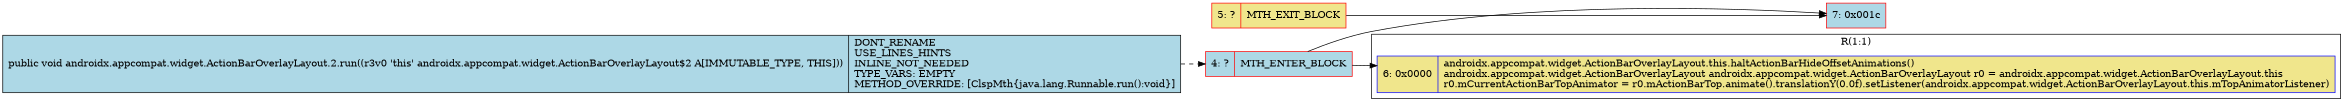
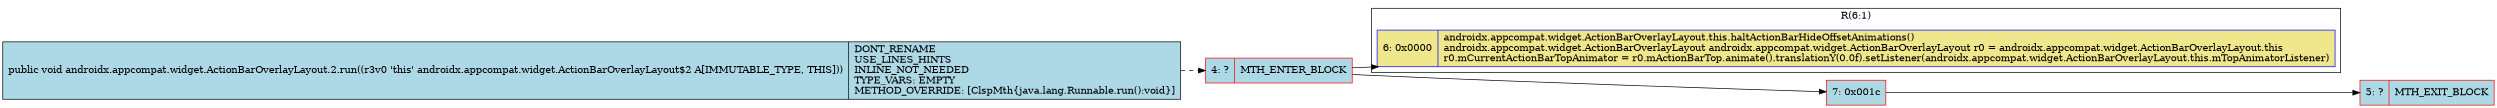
(1279, 16) -> (2427, 93)
(1583, 16) -> (2119, 93)
(1856, 42) -> (1856, 16)
